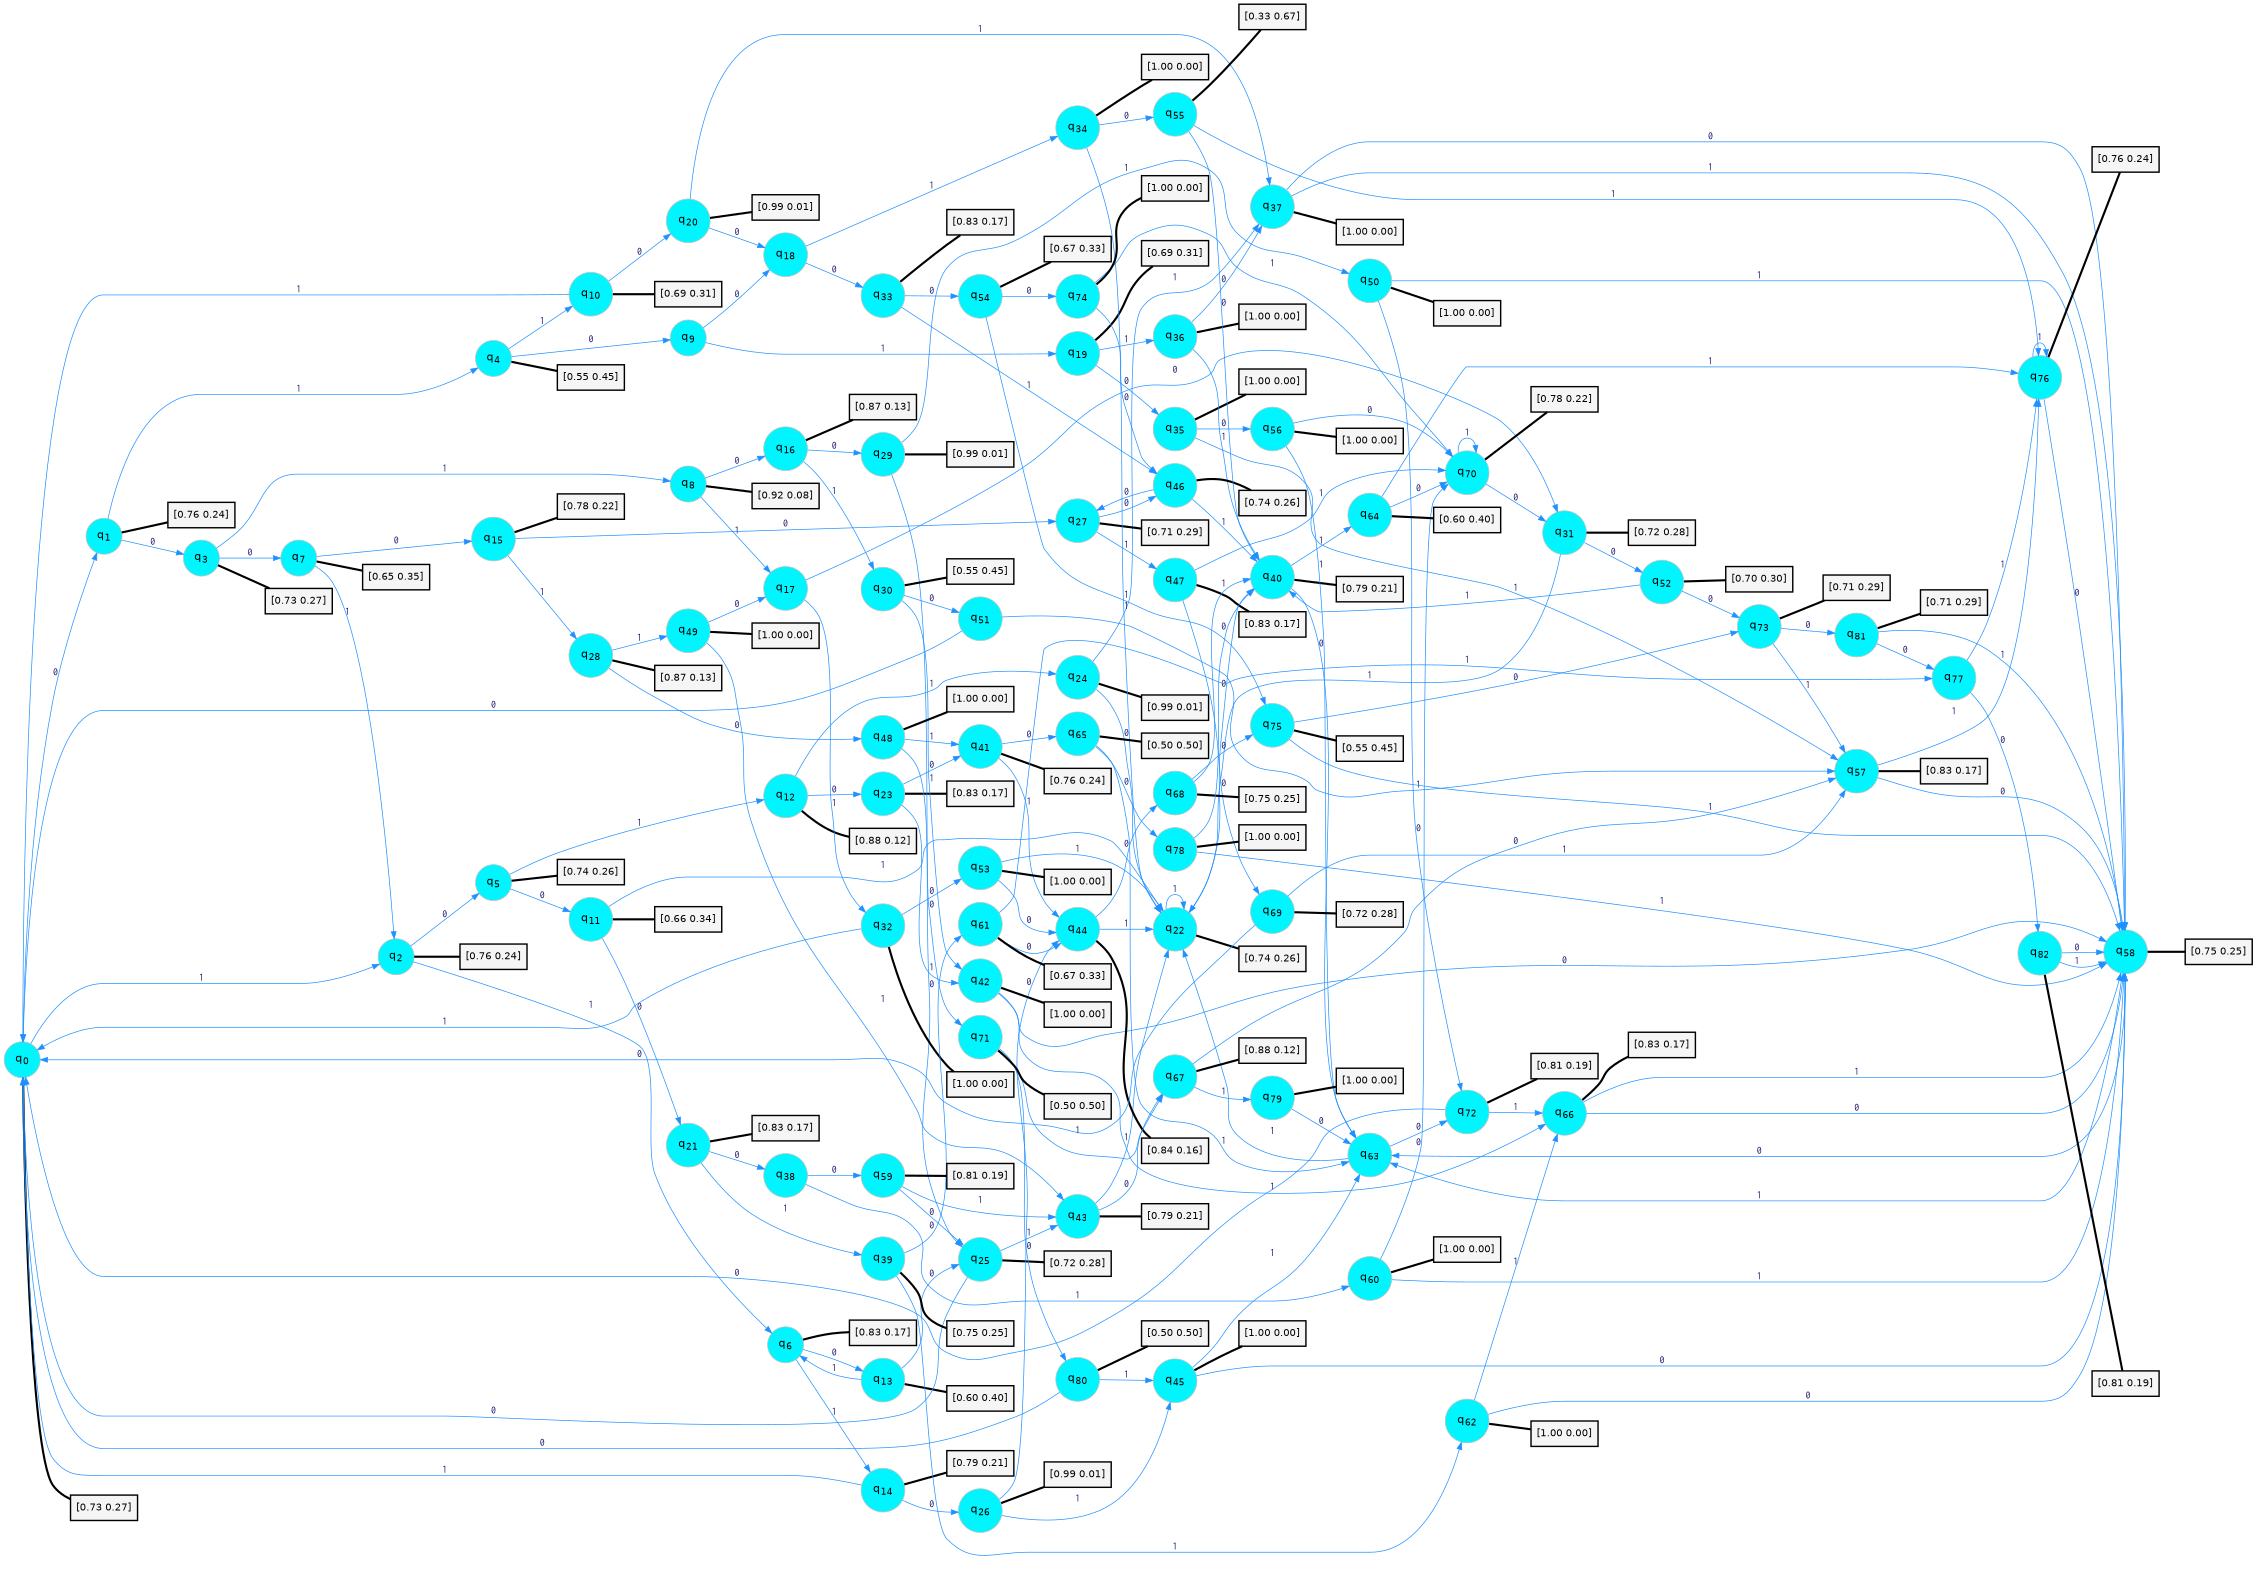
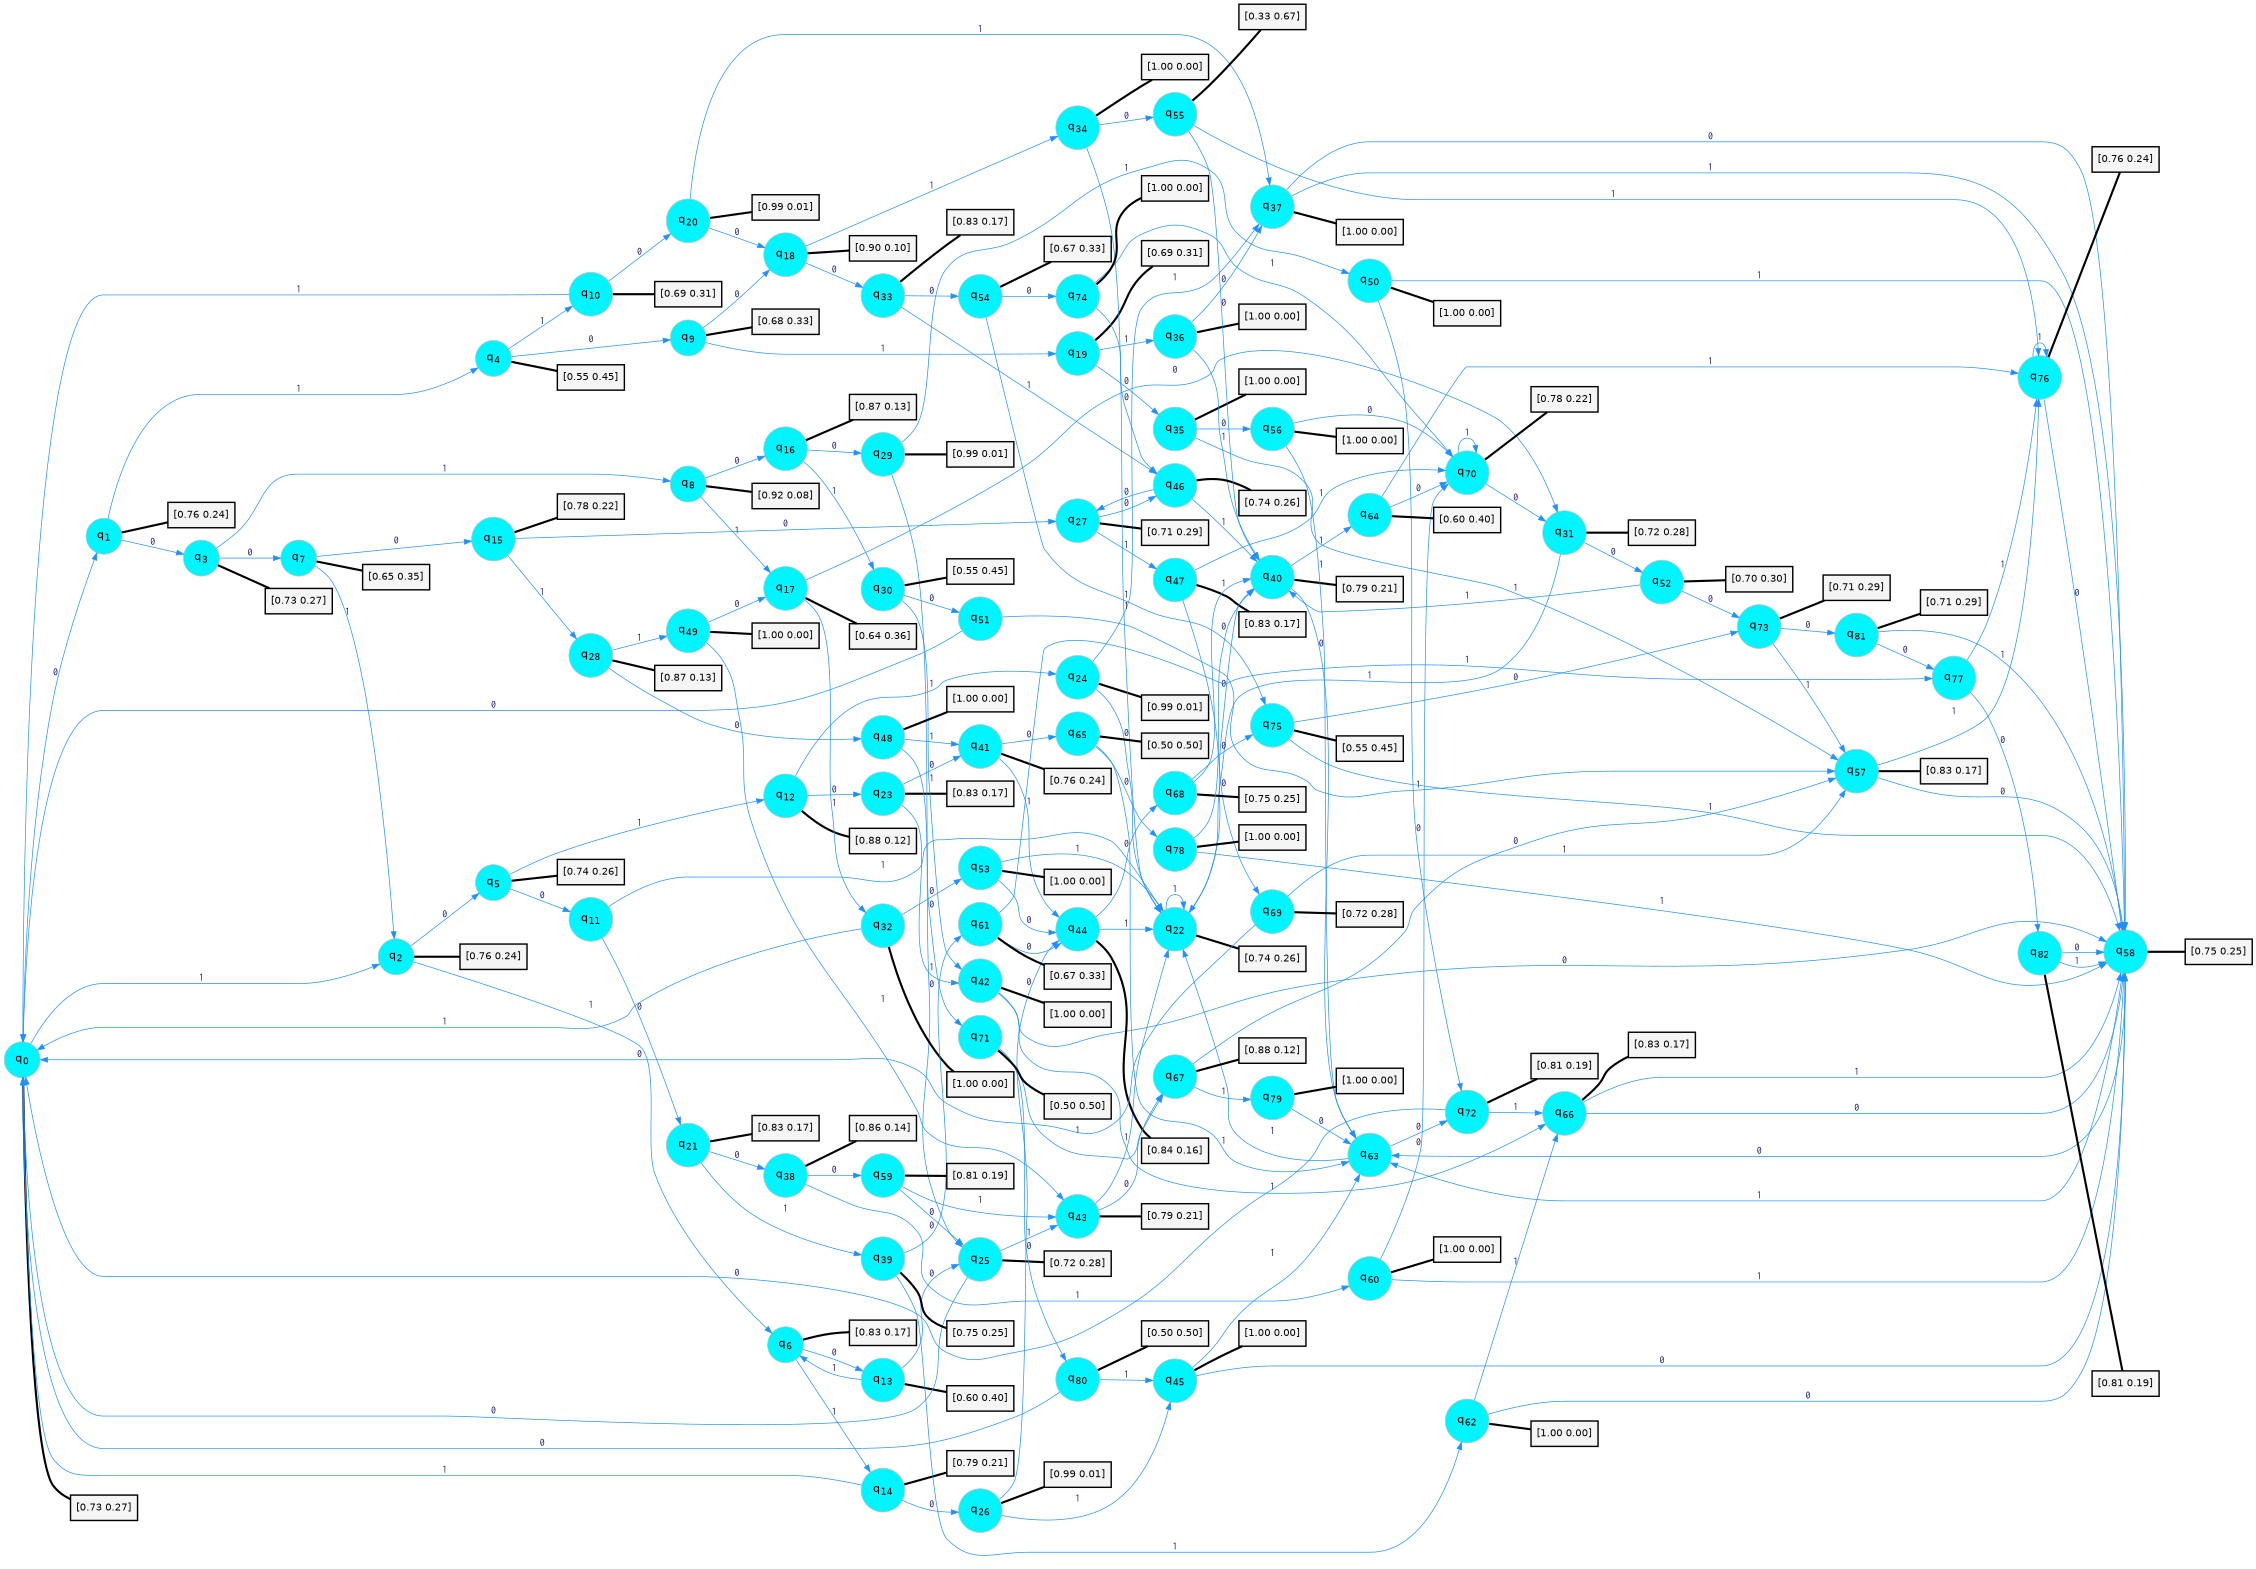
none -> (883, 248)
none -> (786, 322)
none -> (883, 636)
(688, 919) -> none
none -> (883, 1128)
